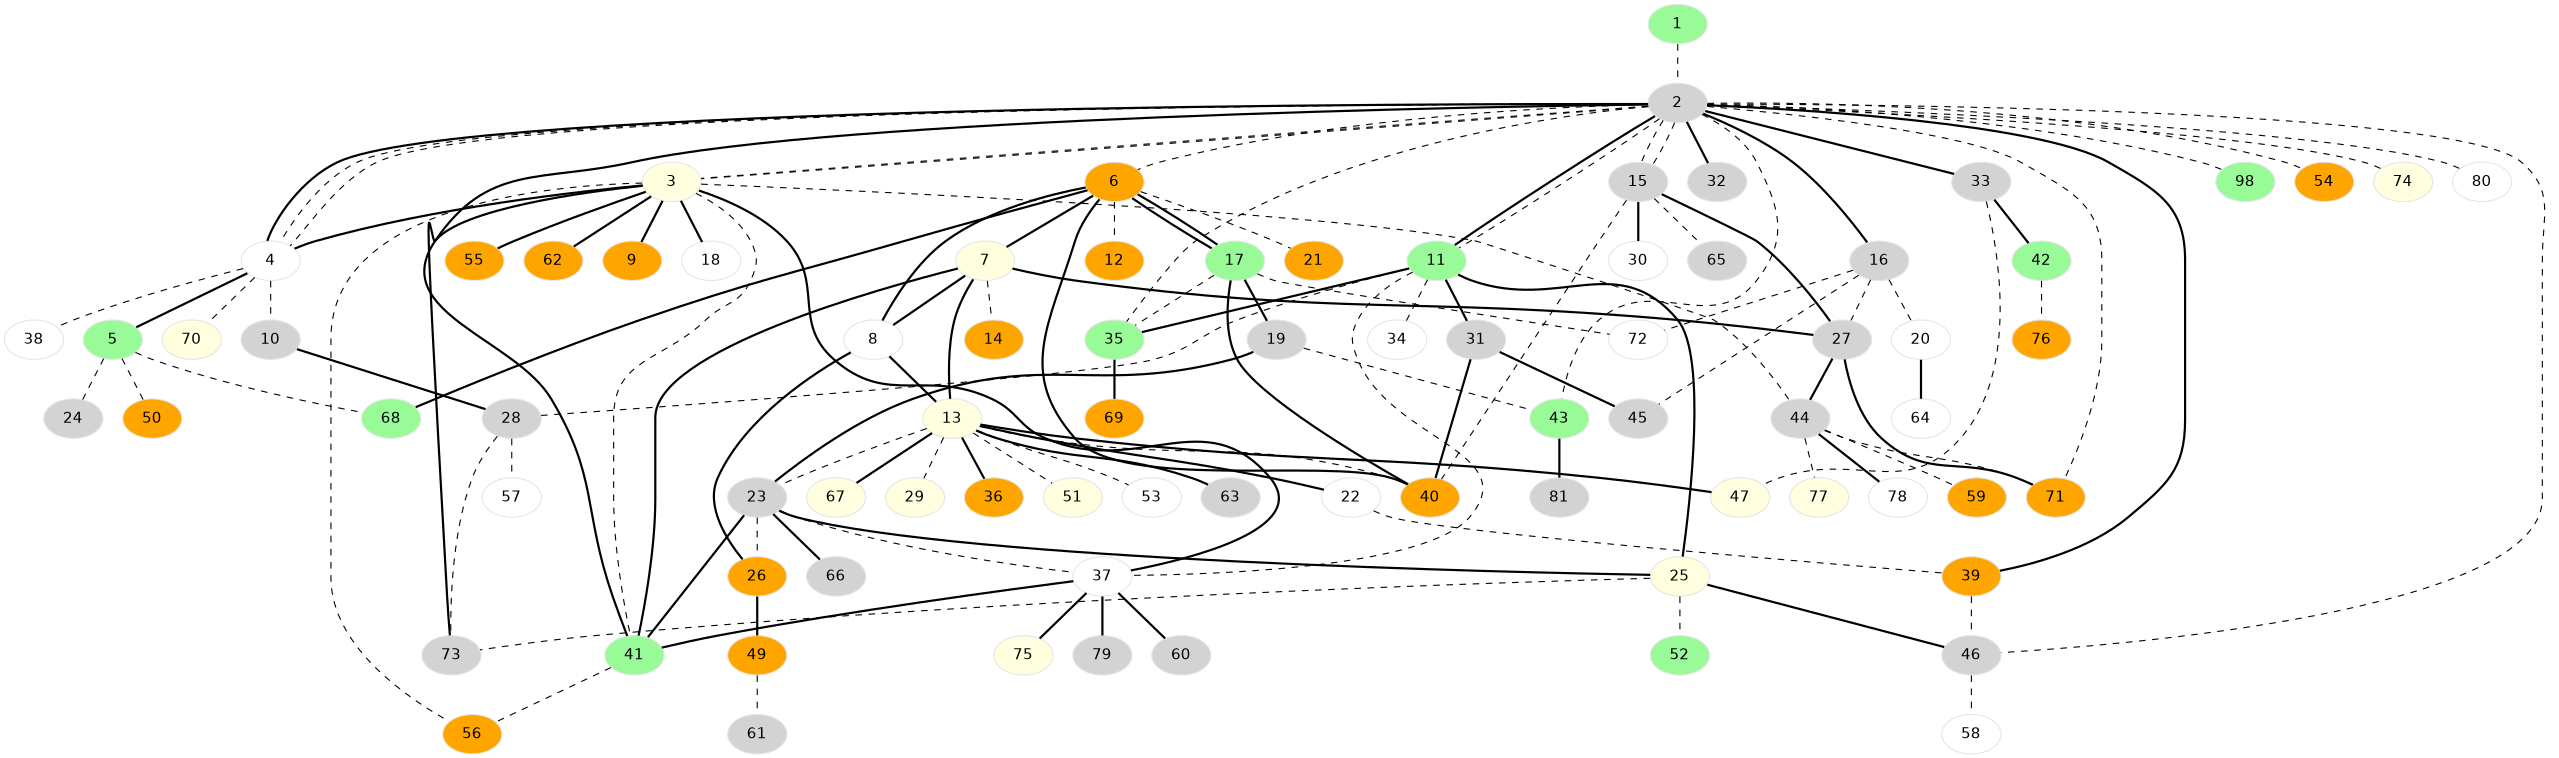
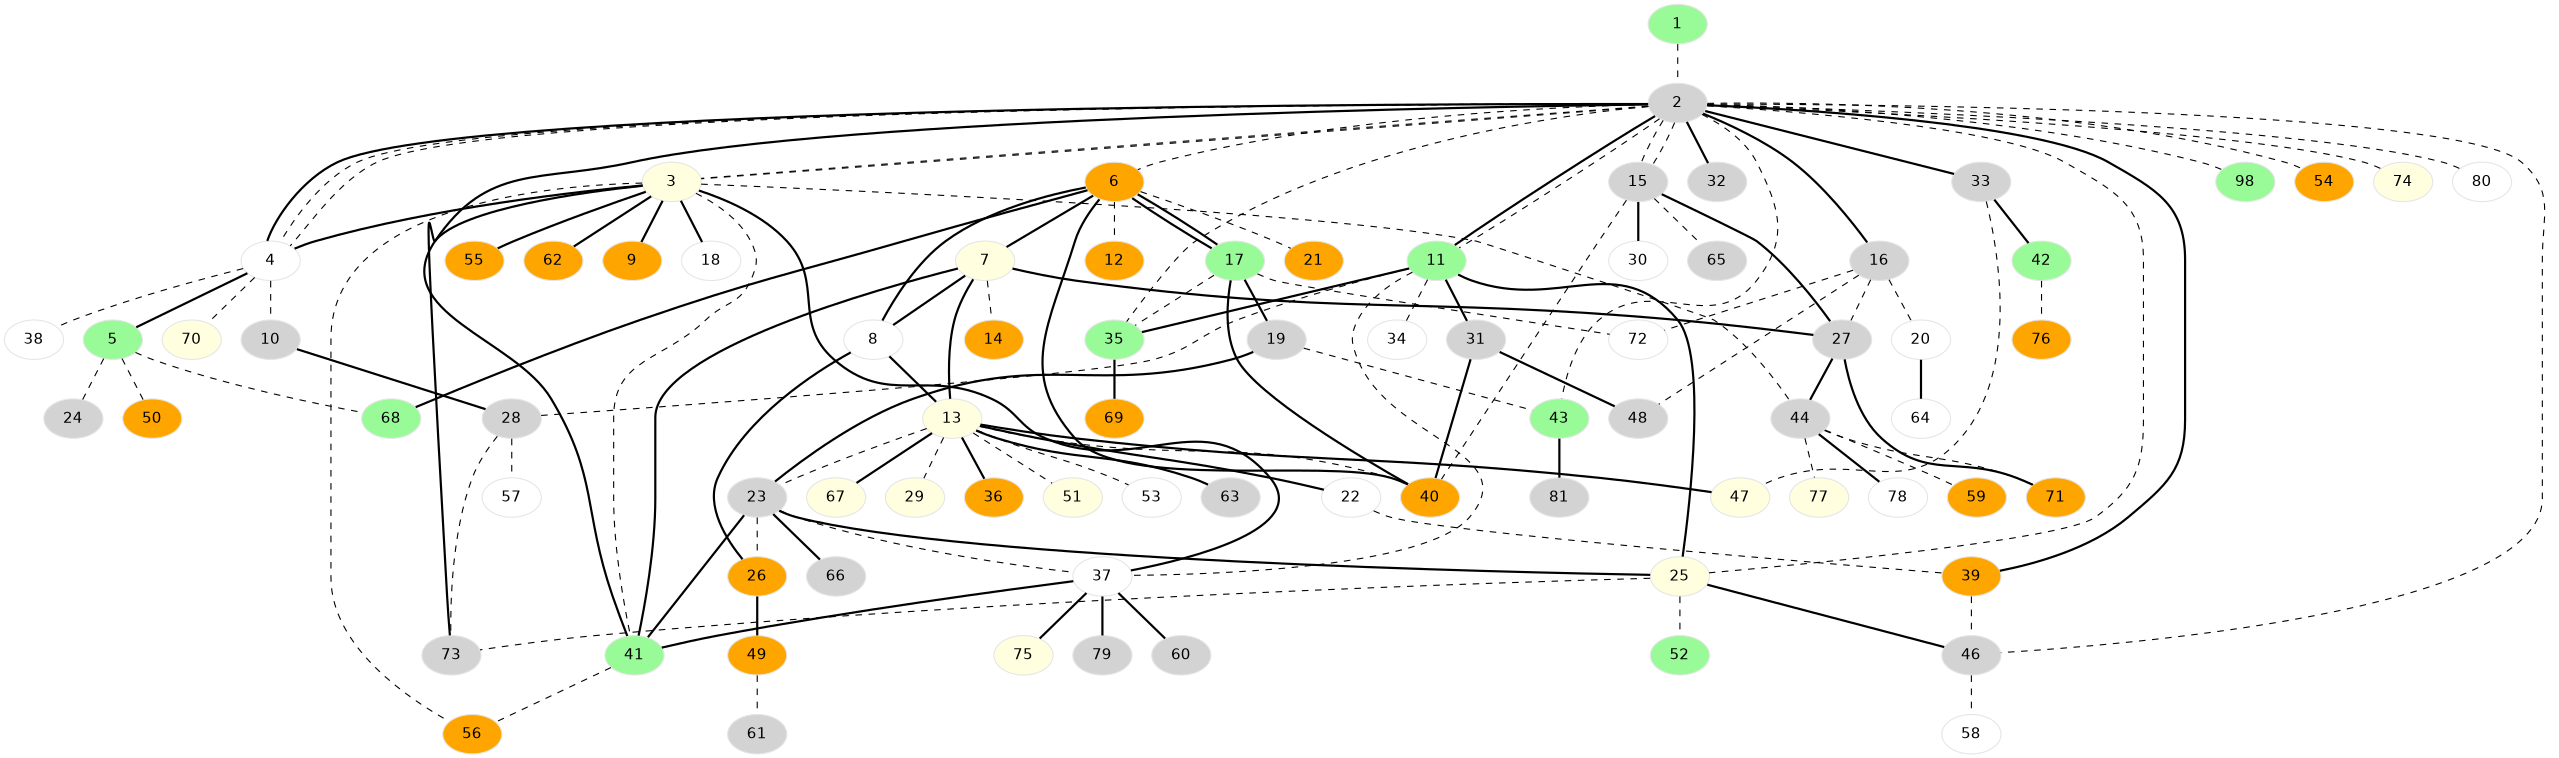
(2038, 172) -> (2143, 344)
(1638, 419) -> (1638, 419)
